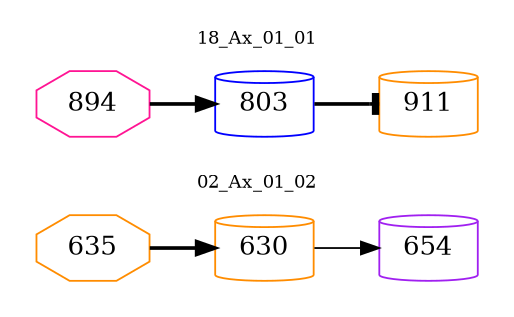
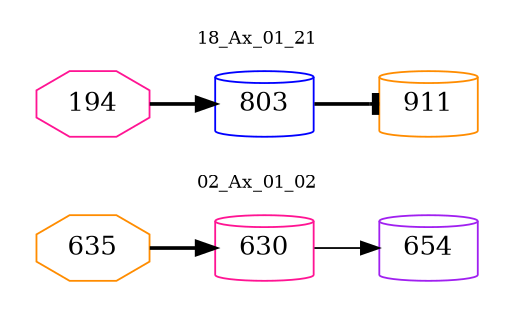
(257, 39) -> (257, 39)
(93, 104) -> (93, 104)
(264, 248) -> (264, 248)
